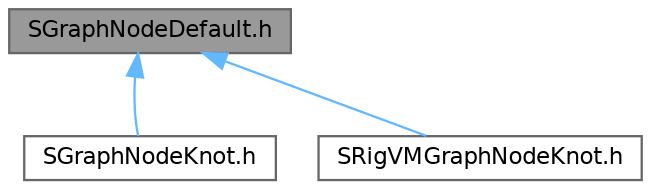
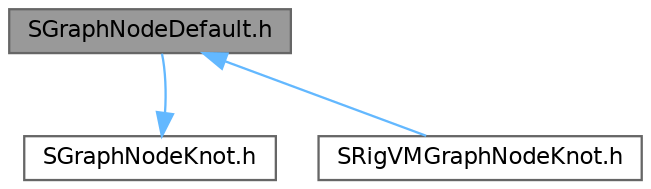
(135, 107) -> (165, 83)
